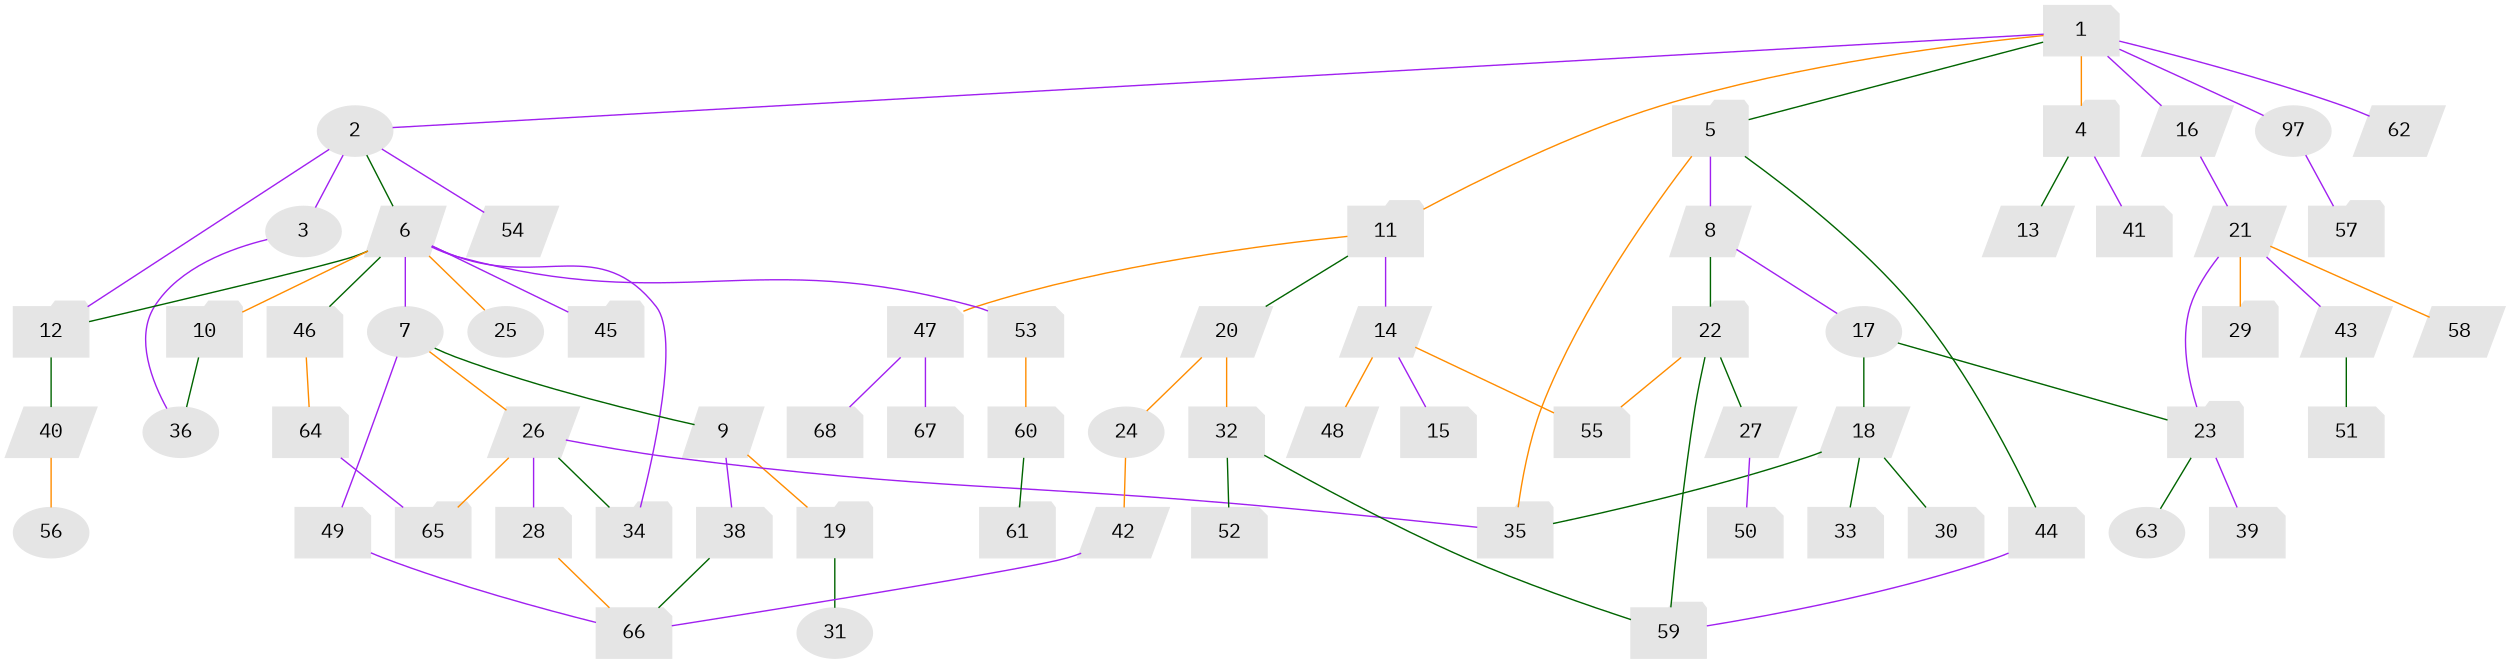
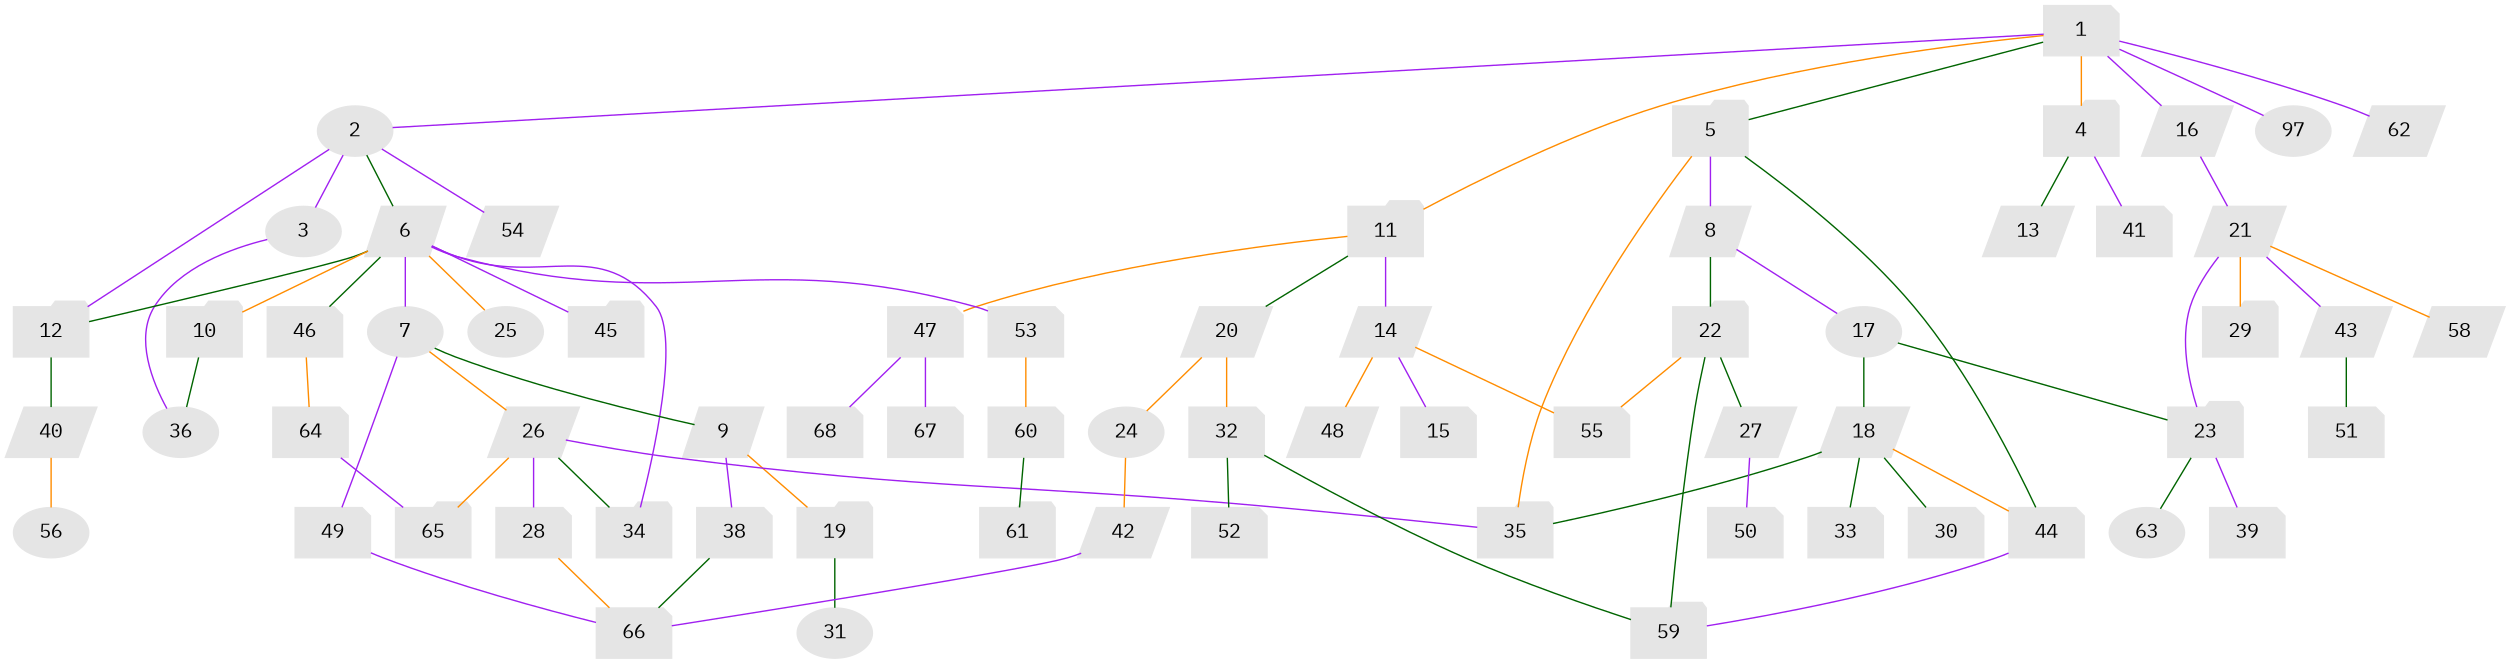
(2346, 231) -> none
none -> (1951, 480)
